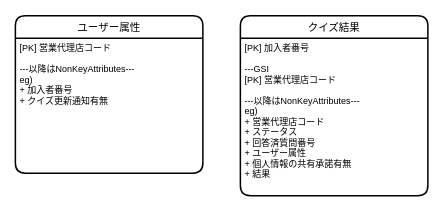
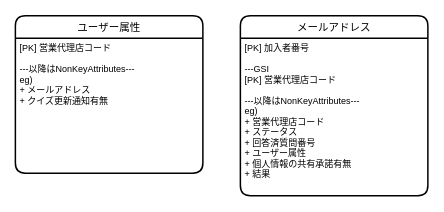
(334, 27) -> (334, 27)
(67, 48) -> (67, 48)
